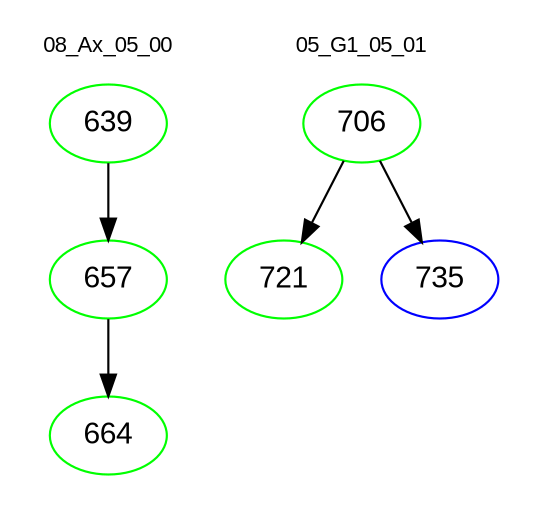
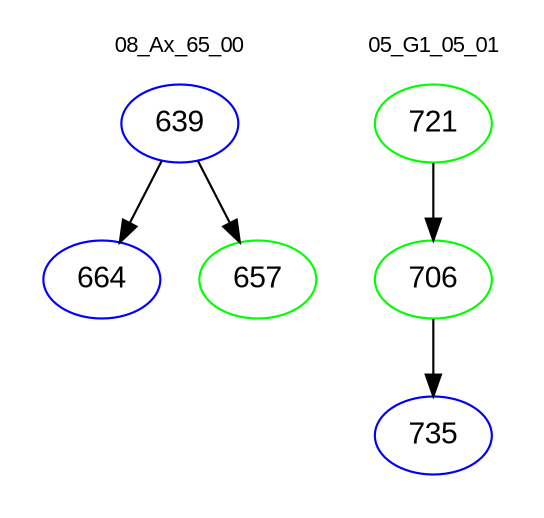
(108, 47) -> (180, 47)
(108, 123) -> (180, 123)
(328, 192) -> (433, 191)
(108, 347) -> (146, 192)
(108, 435) -> (102, 280)
